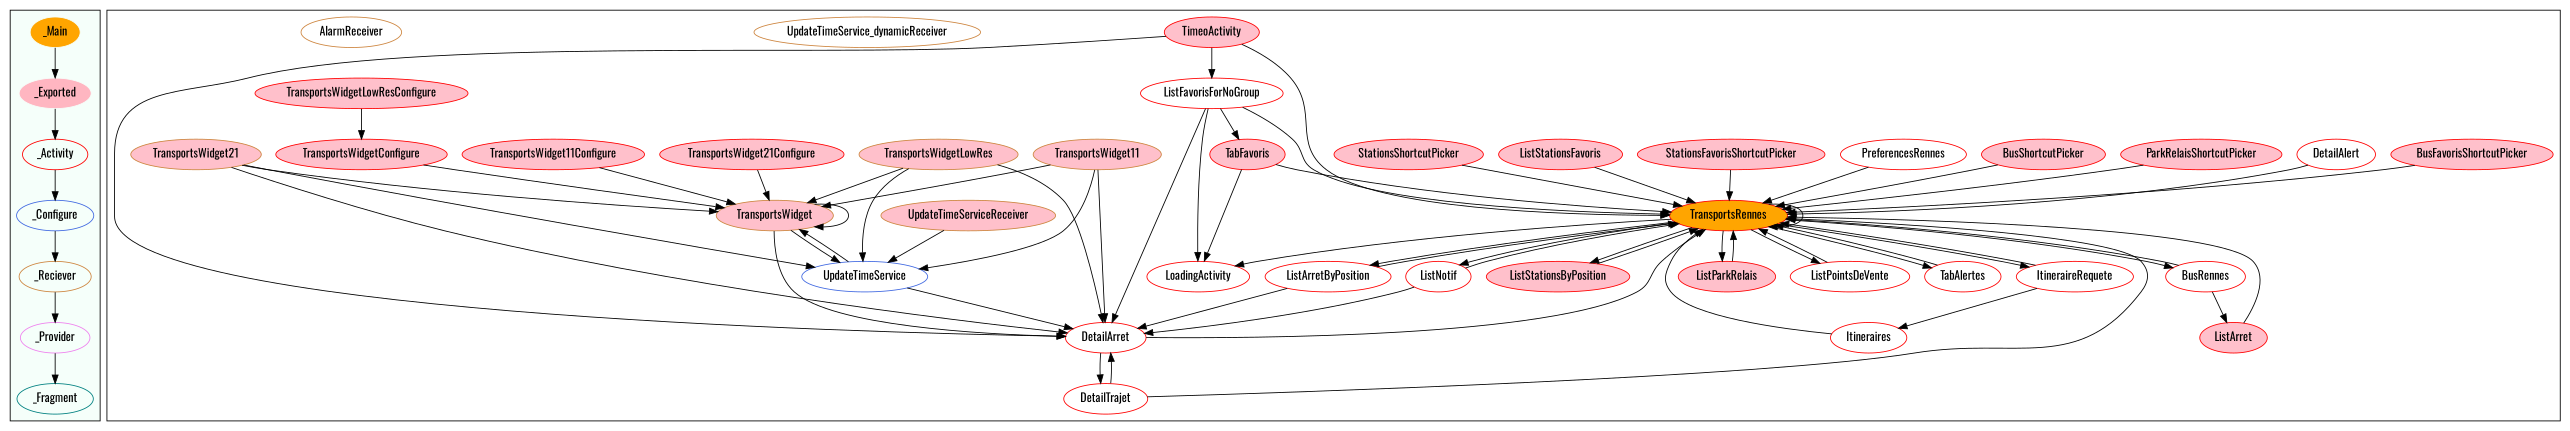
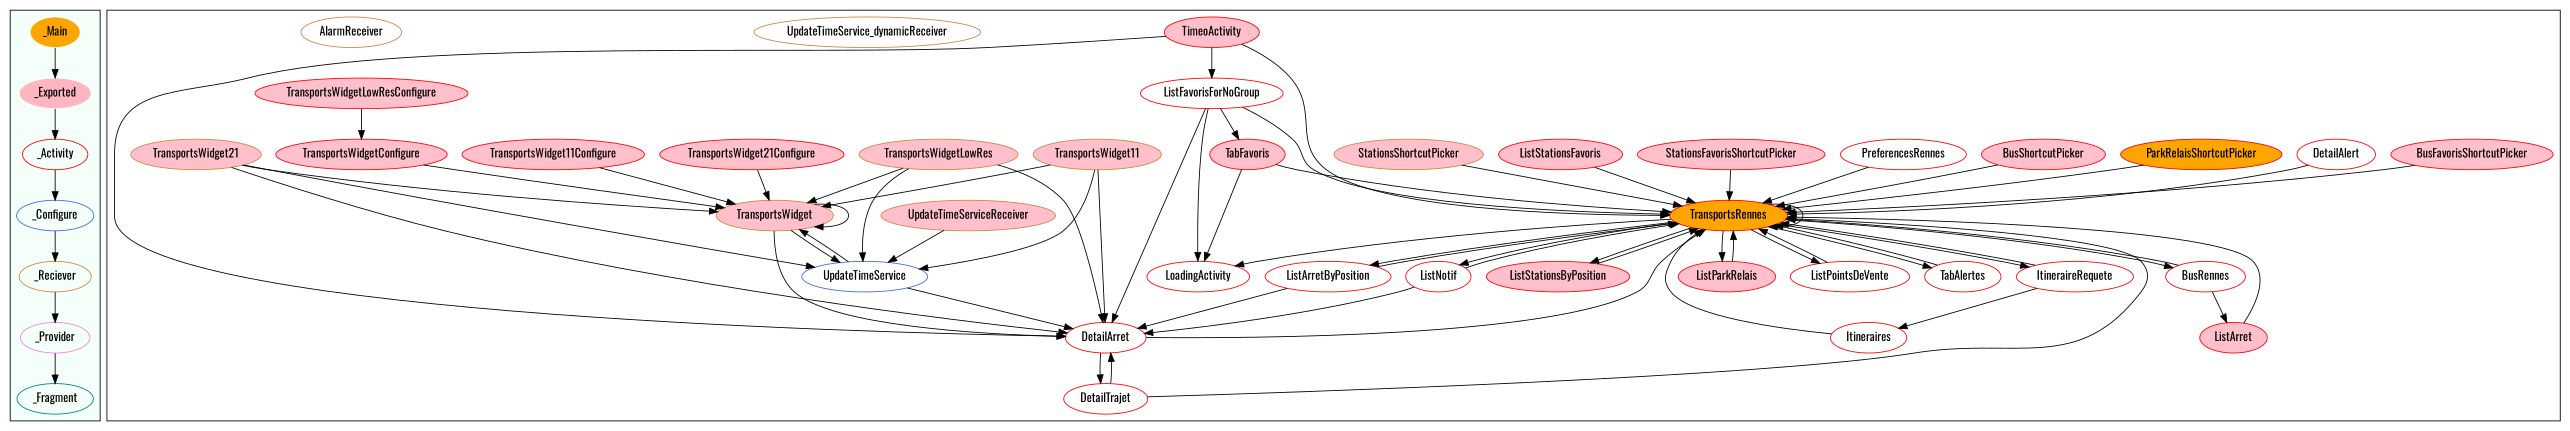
(1409, 154) -> (1409, 154)
(2201, 154) -> (2201, 154)
